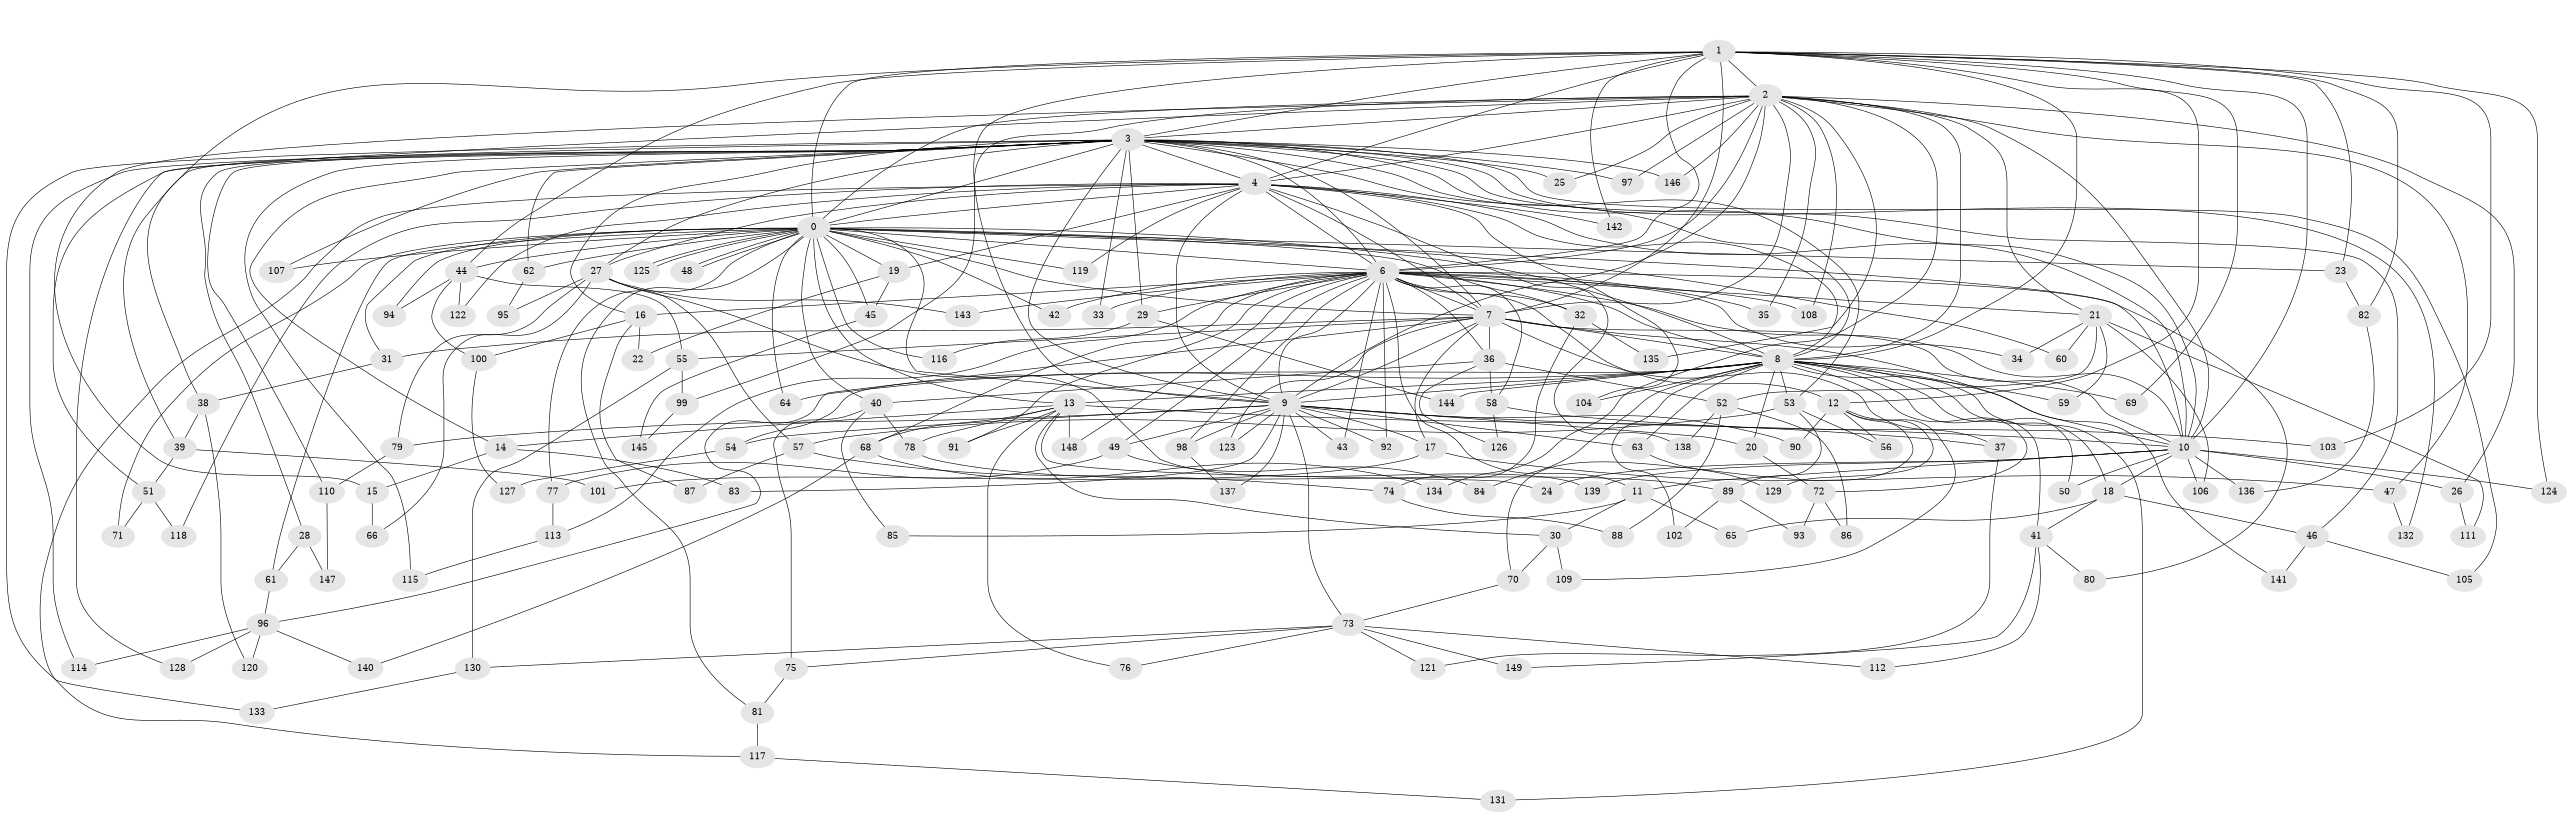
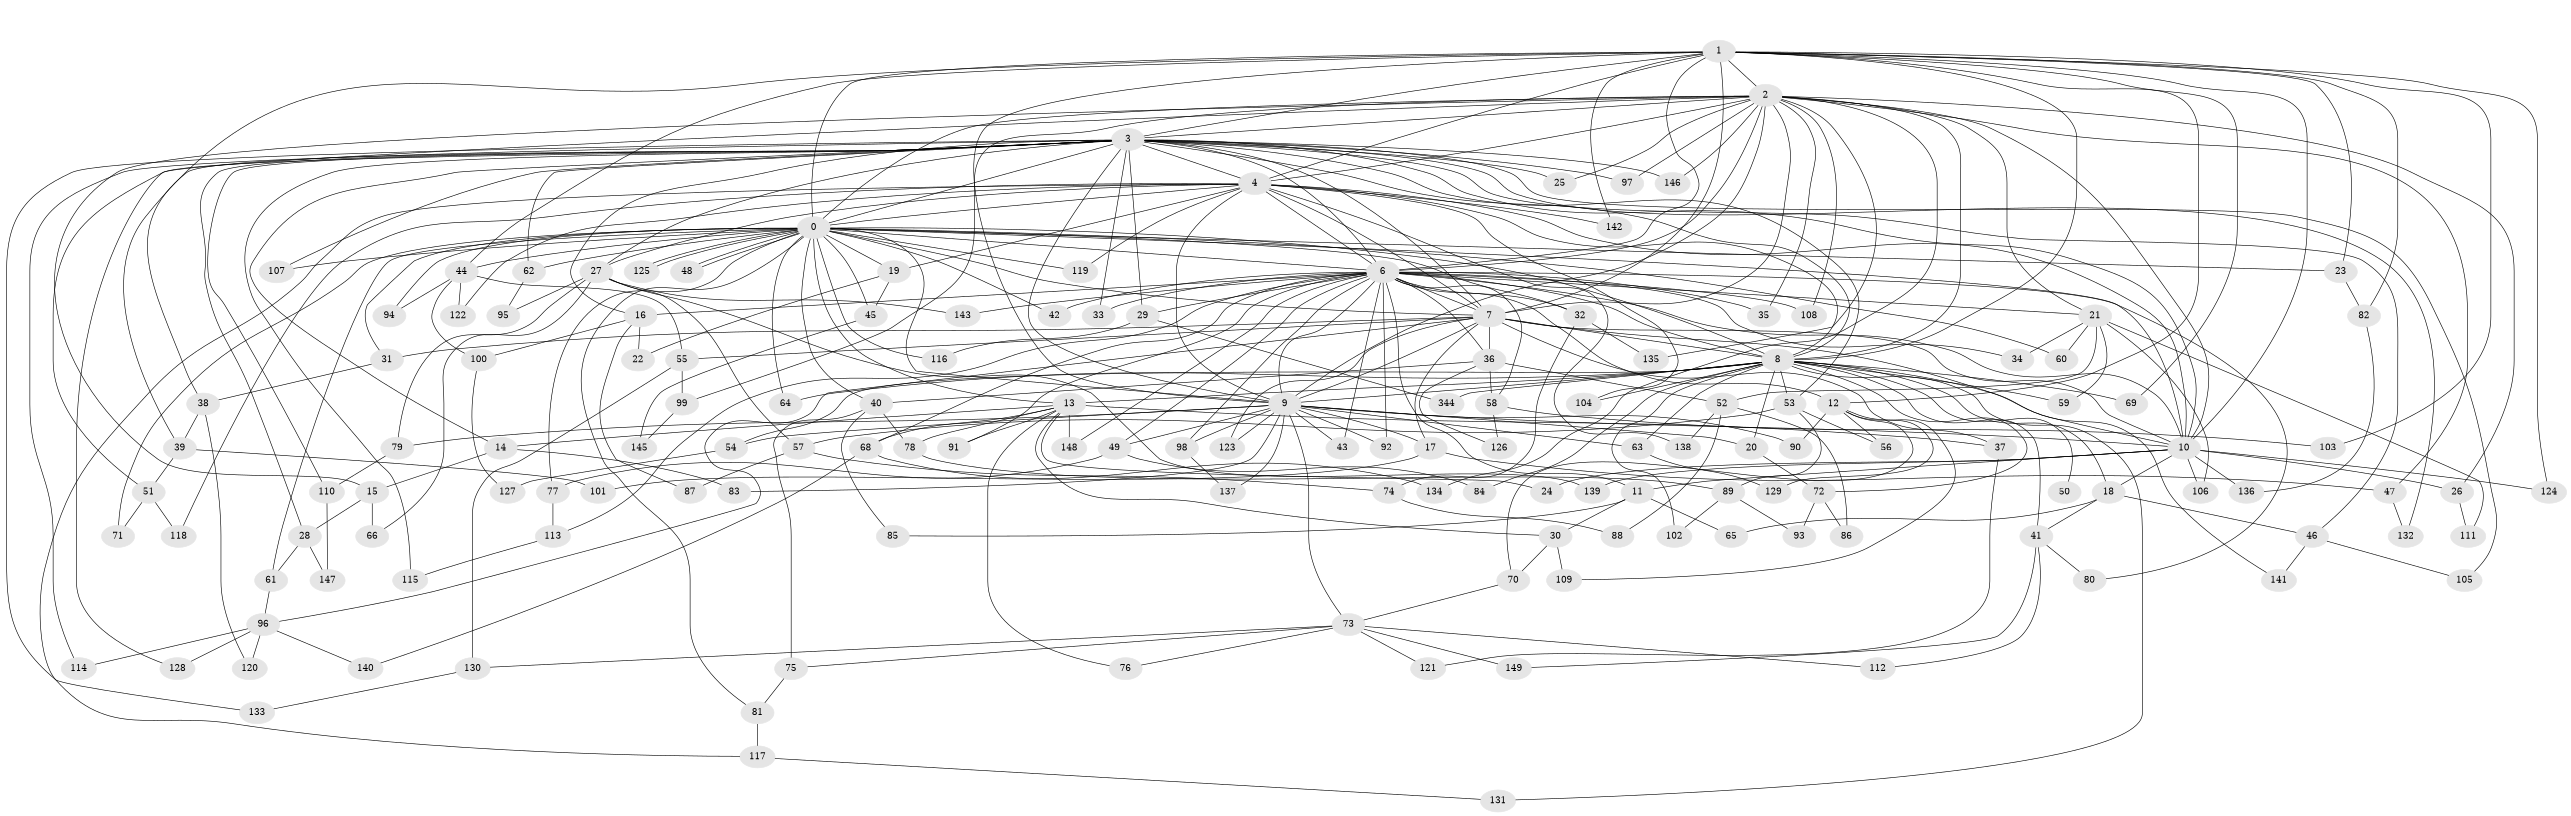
(1447, 404) -> (1447, 404)
(2123, 468) -> none
none -> (338, 514)
